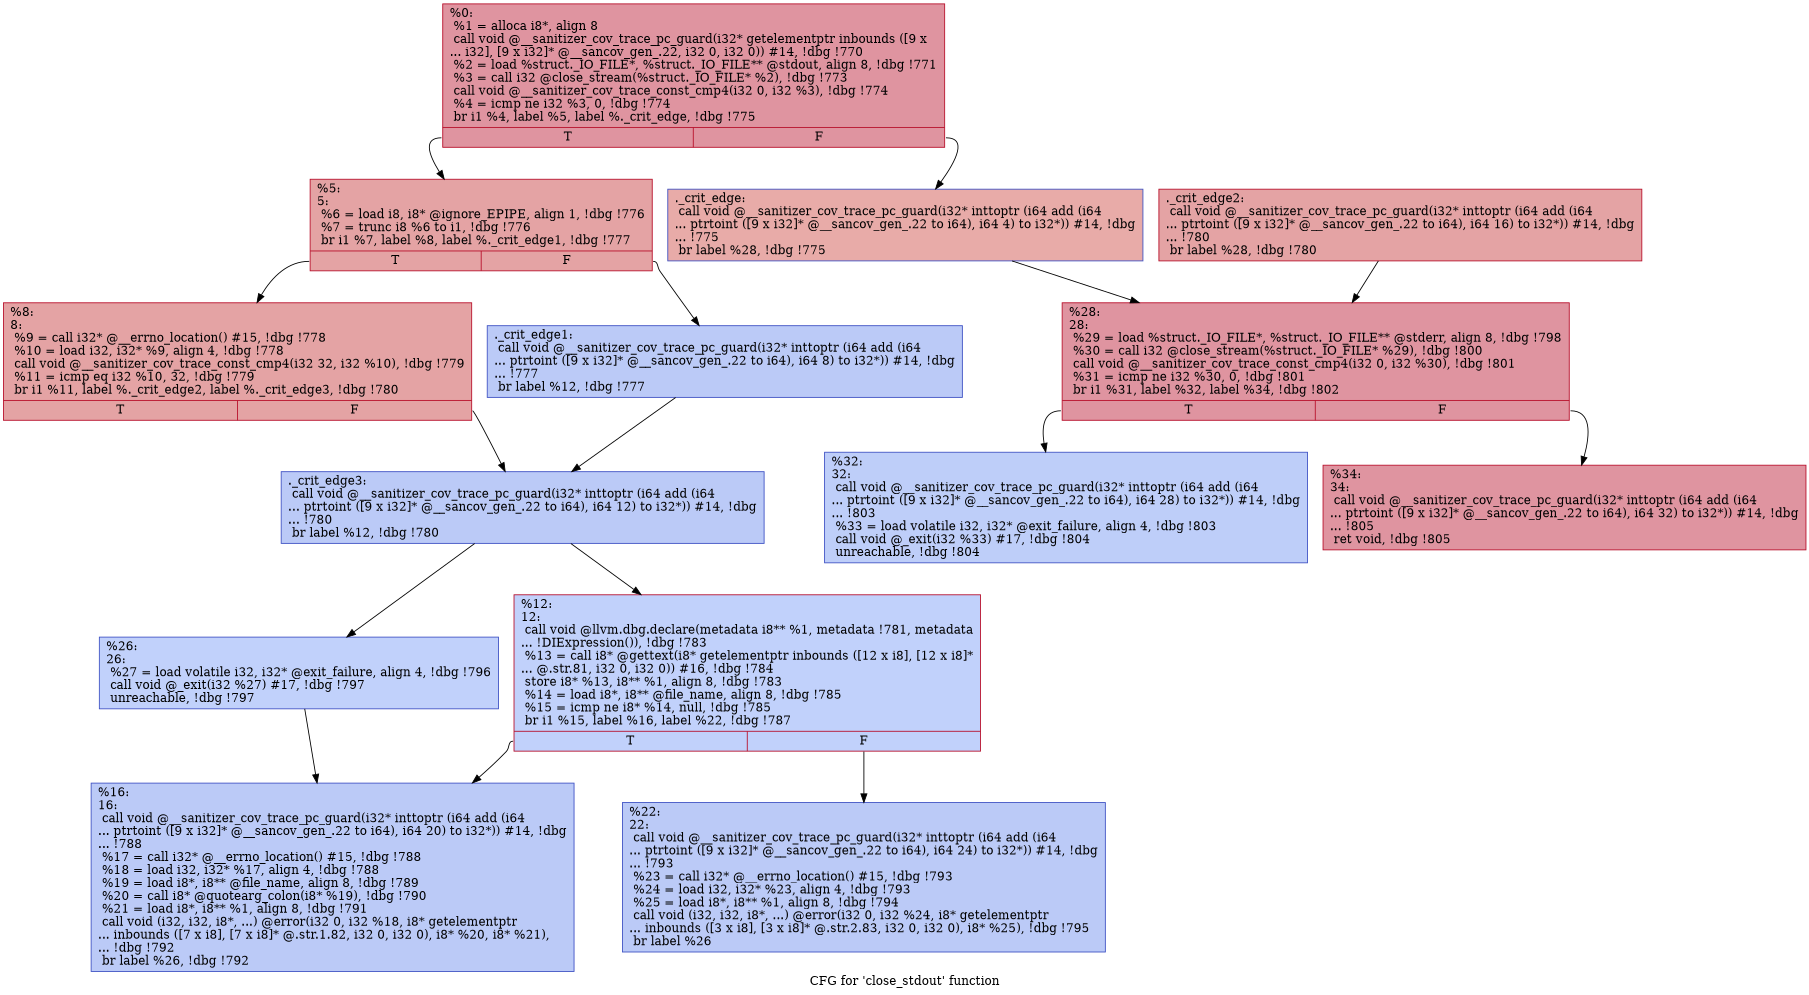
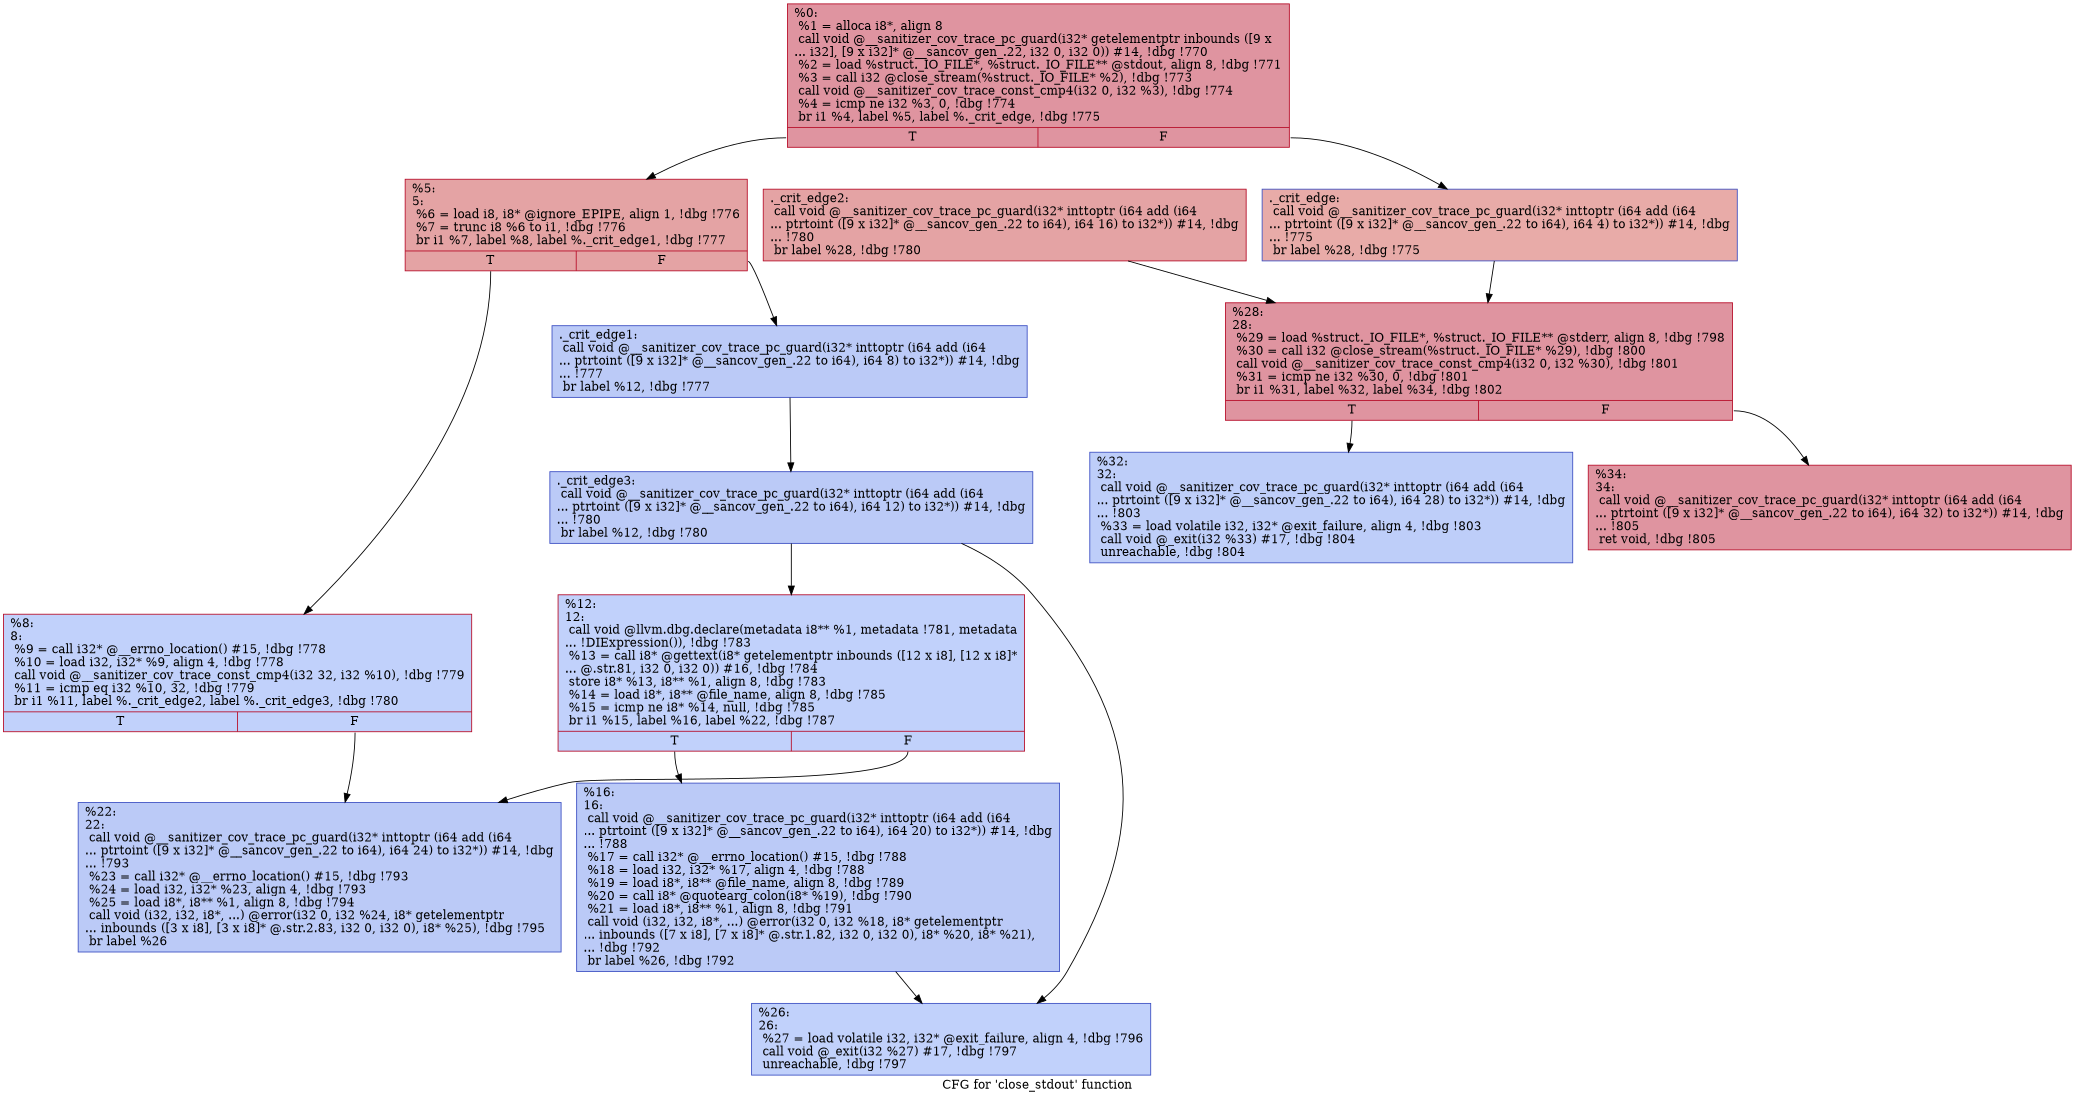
(238, 362) -> (238, 673)
(488, 437) -> (353, 763)
(310, 742) -> (906, 984)
